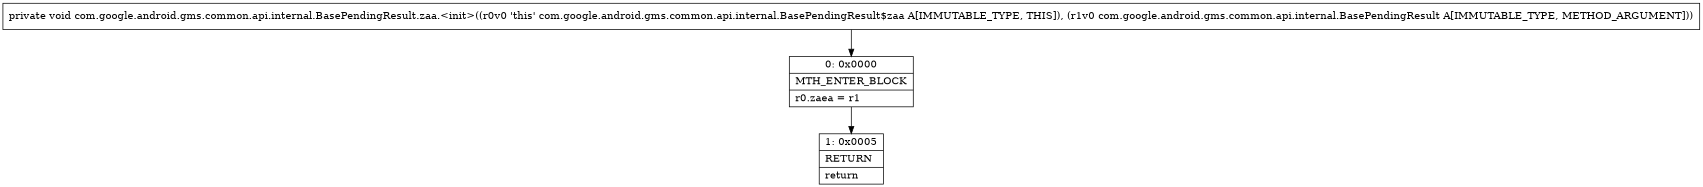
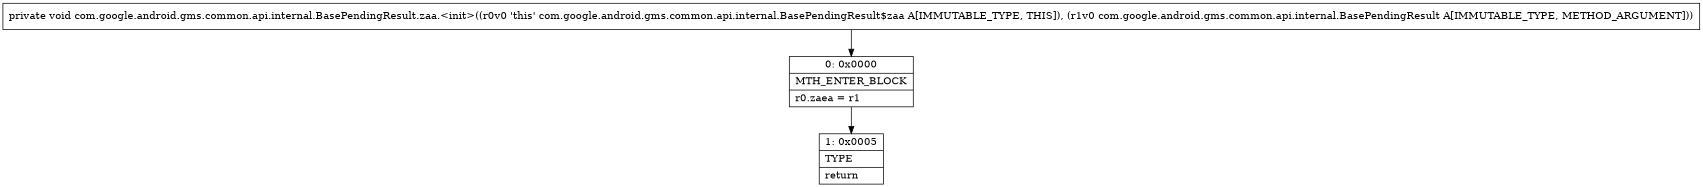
(849, 159) -> (839, 159)
